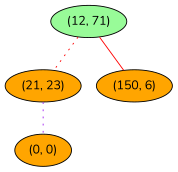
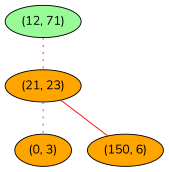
(112, 54) -> (84, 118)
(43, 150) -> (43, 150)
